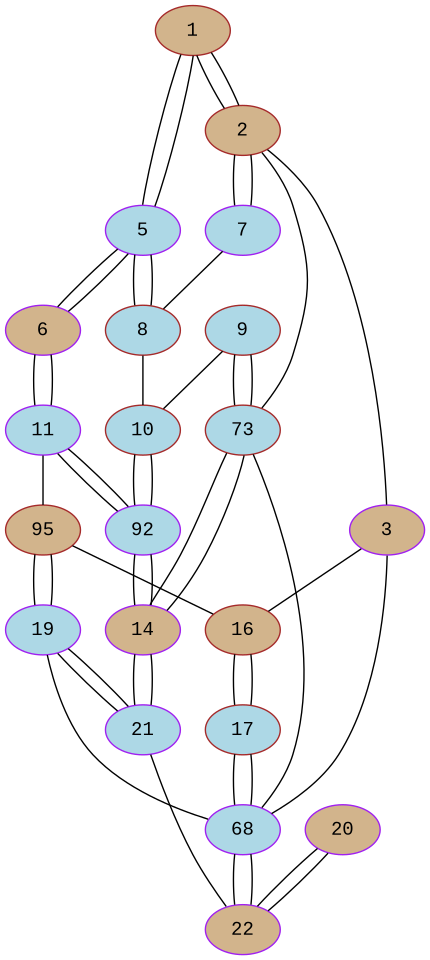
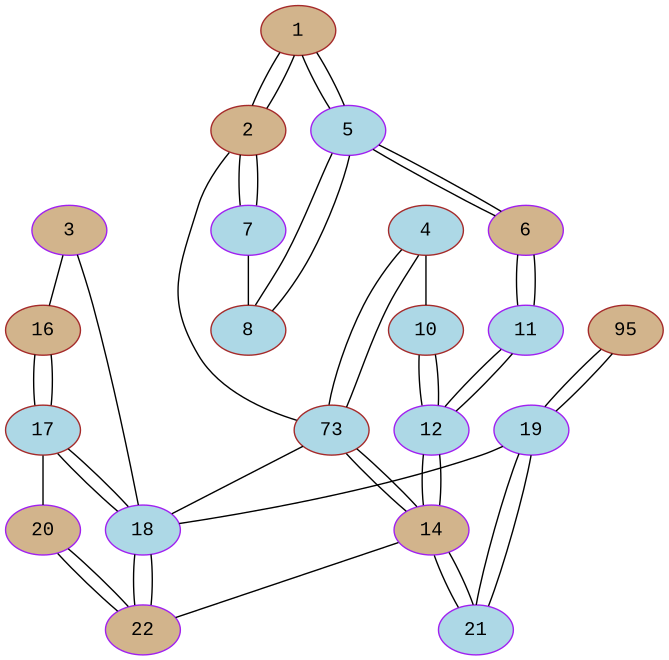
(359, 314) -> none
(243, 330) -> (426, 230)
(143, 380) -> none
(43, 480) -> none
none -> (43, 480)
(143, 530) -> (432, 430)
(143, 580) -> none
(243, 830) -> (143, 530)
(182, 834) -> (287, 580)
